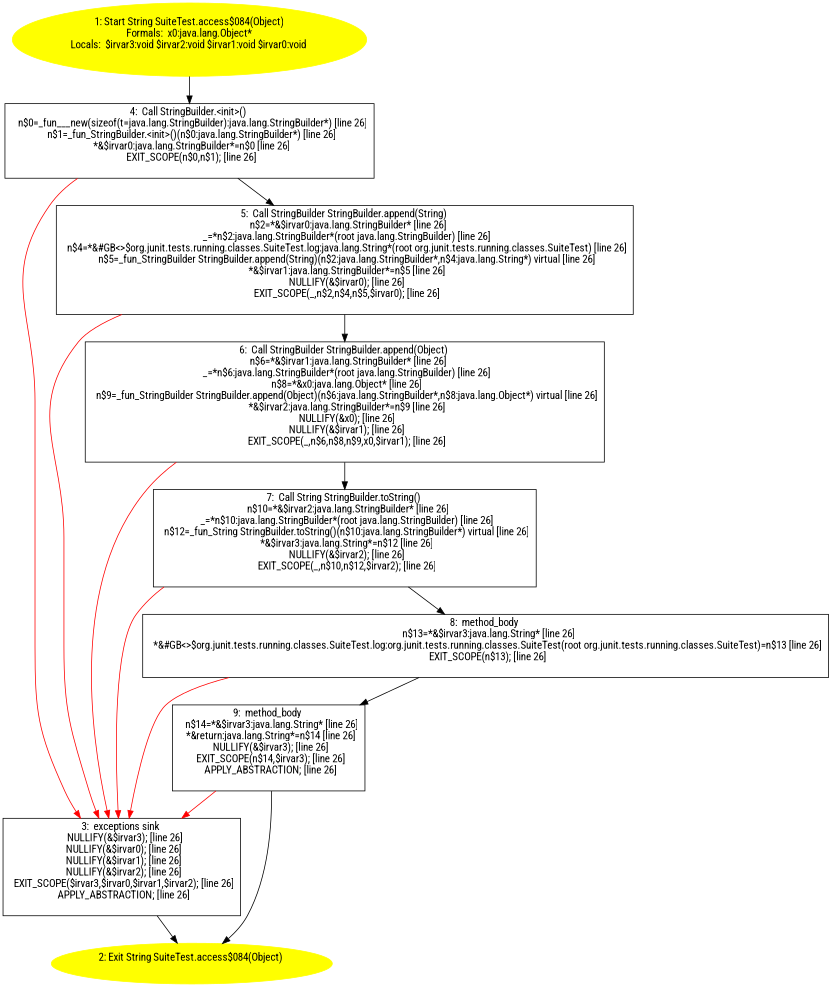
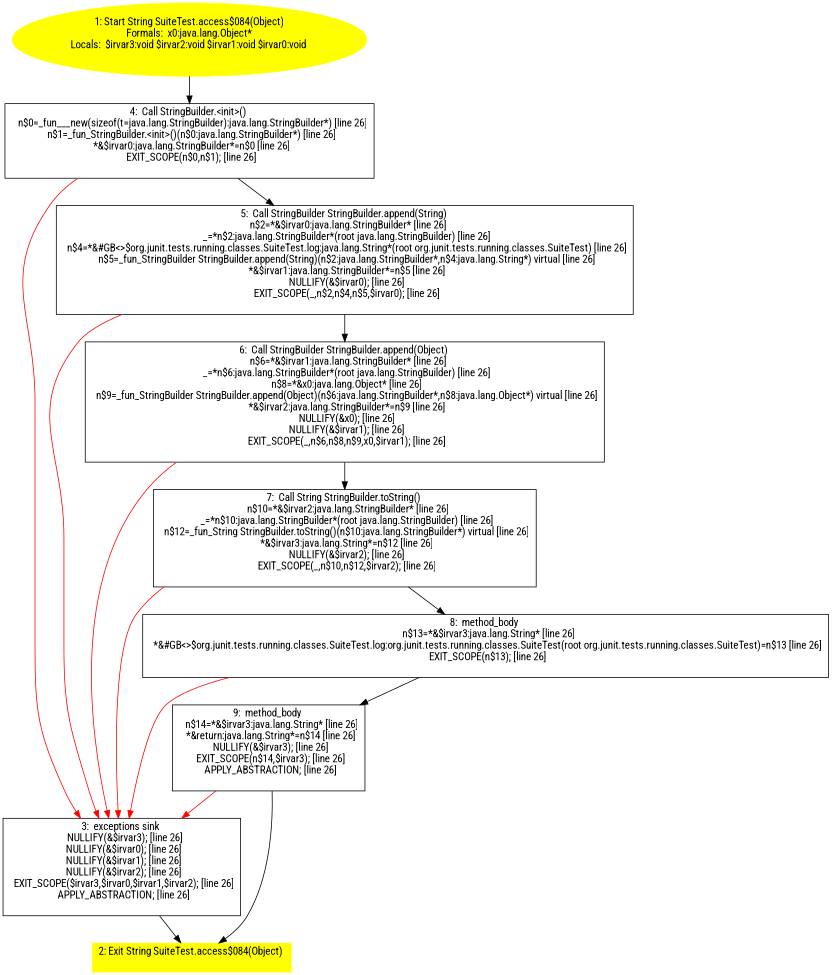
(192, 964) -> (192, 958)
